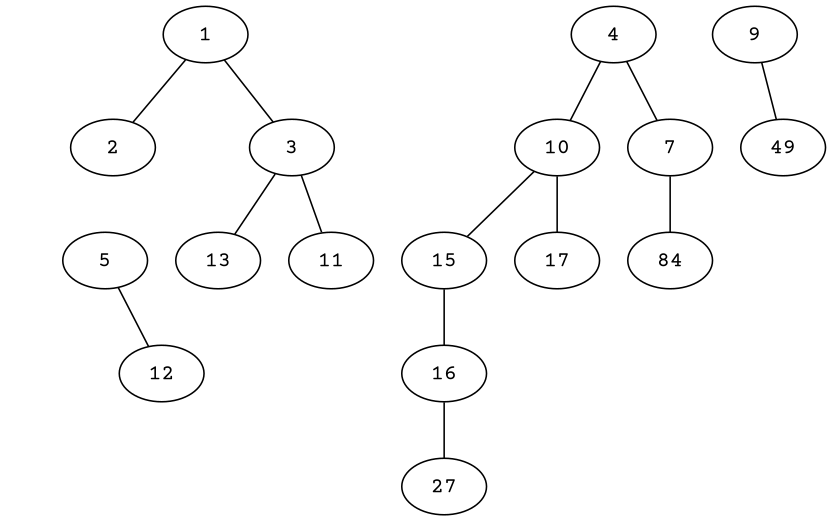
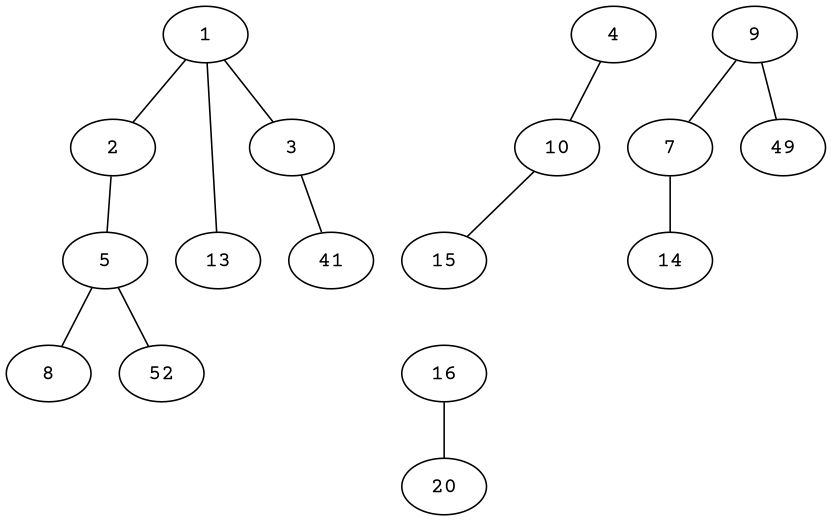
(642, 91) -> (713, 91)
none -> (109, 204)
(255, 204) -> (212, 147)
(331, 261) -> (331, 261)
(557, 261) -> none
(670, 261) -> (670, 261)
(444, 317) -> none
none -> (49, 374)
(162, 374) -> (162, 374)
(444, 487) -> (444, 487)
